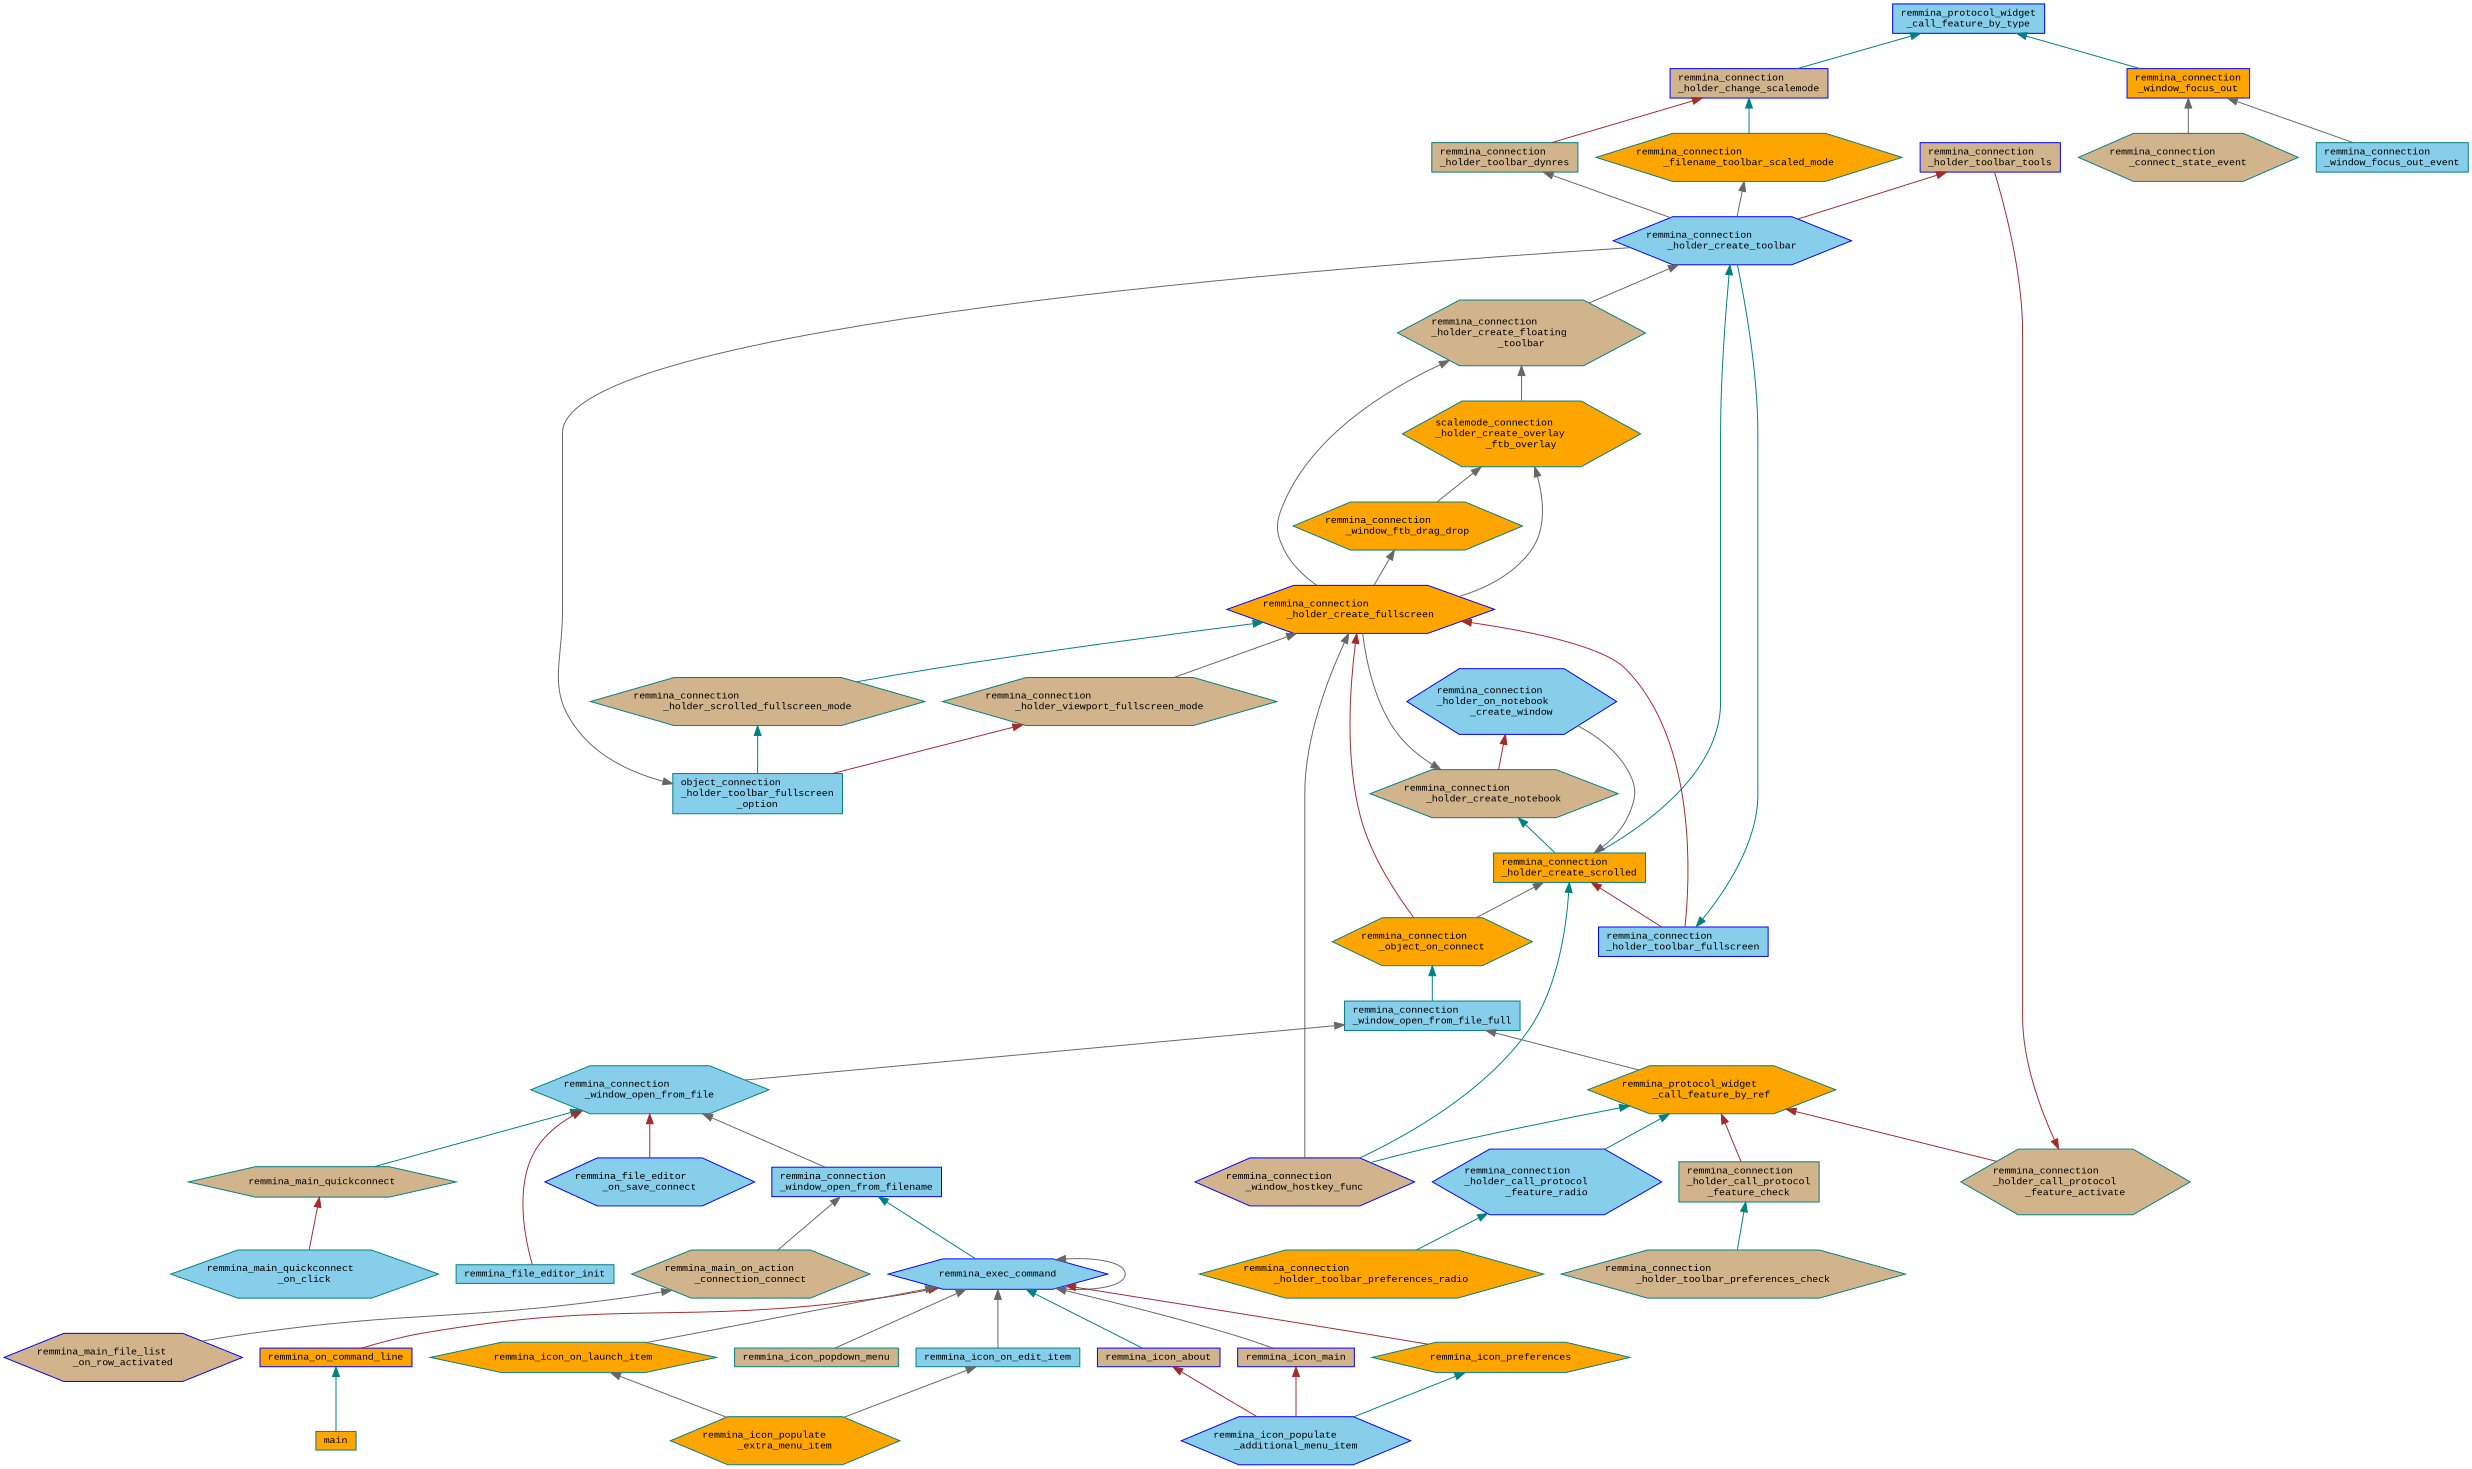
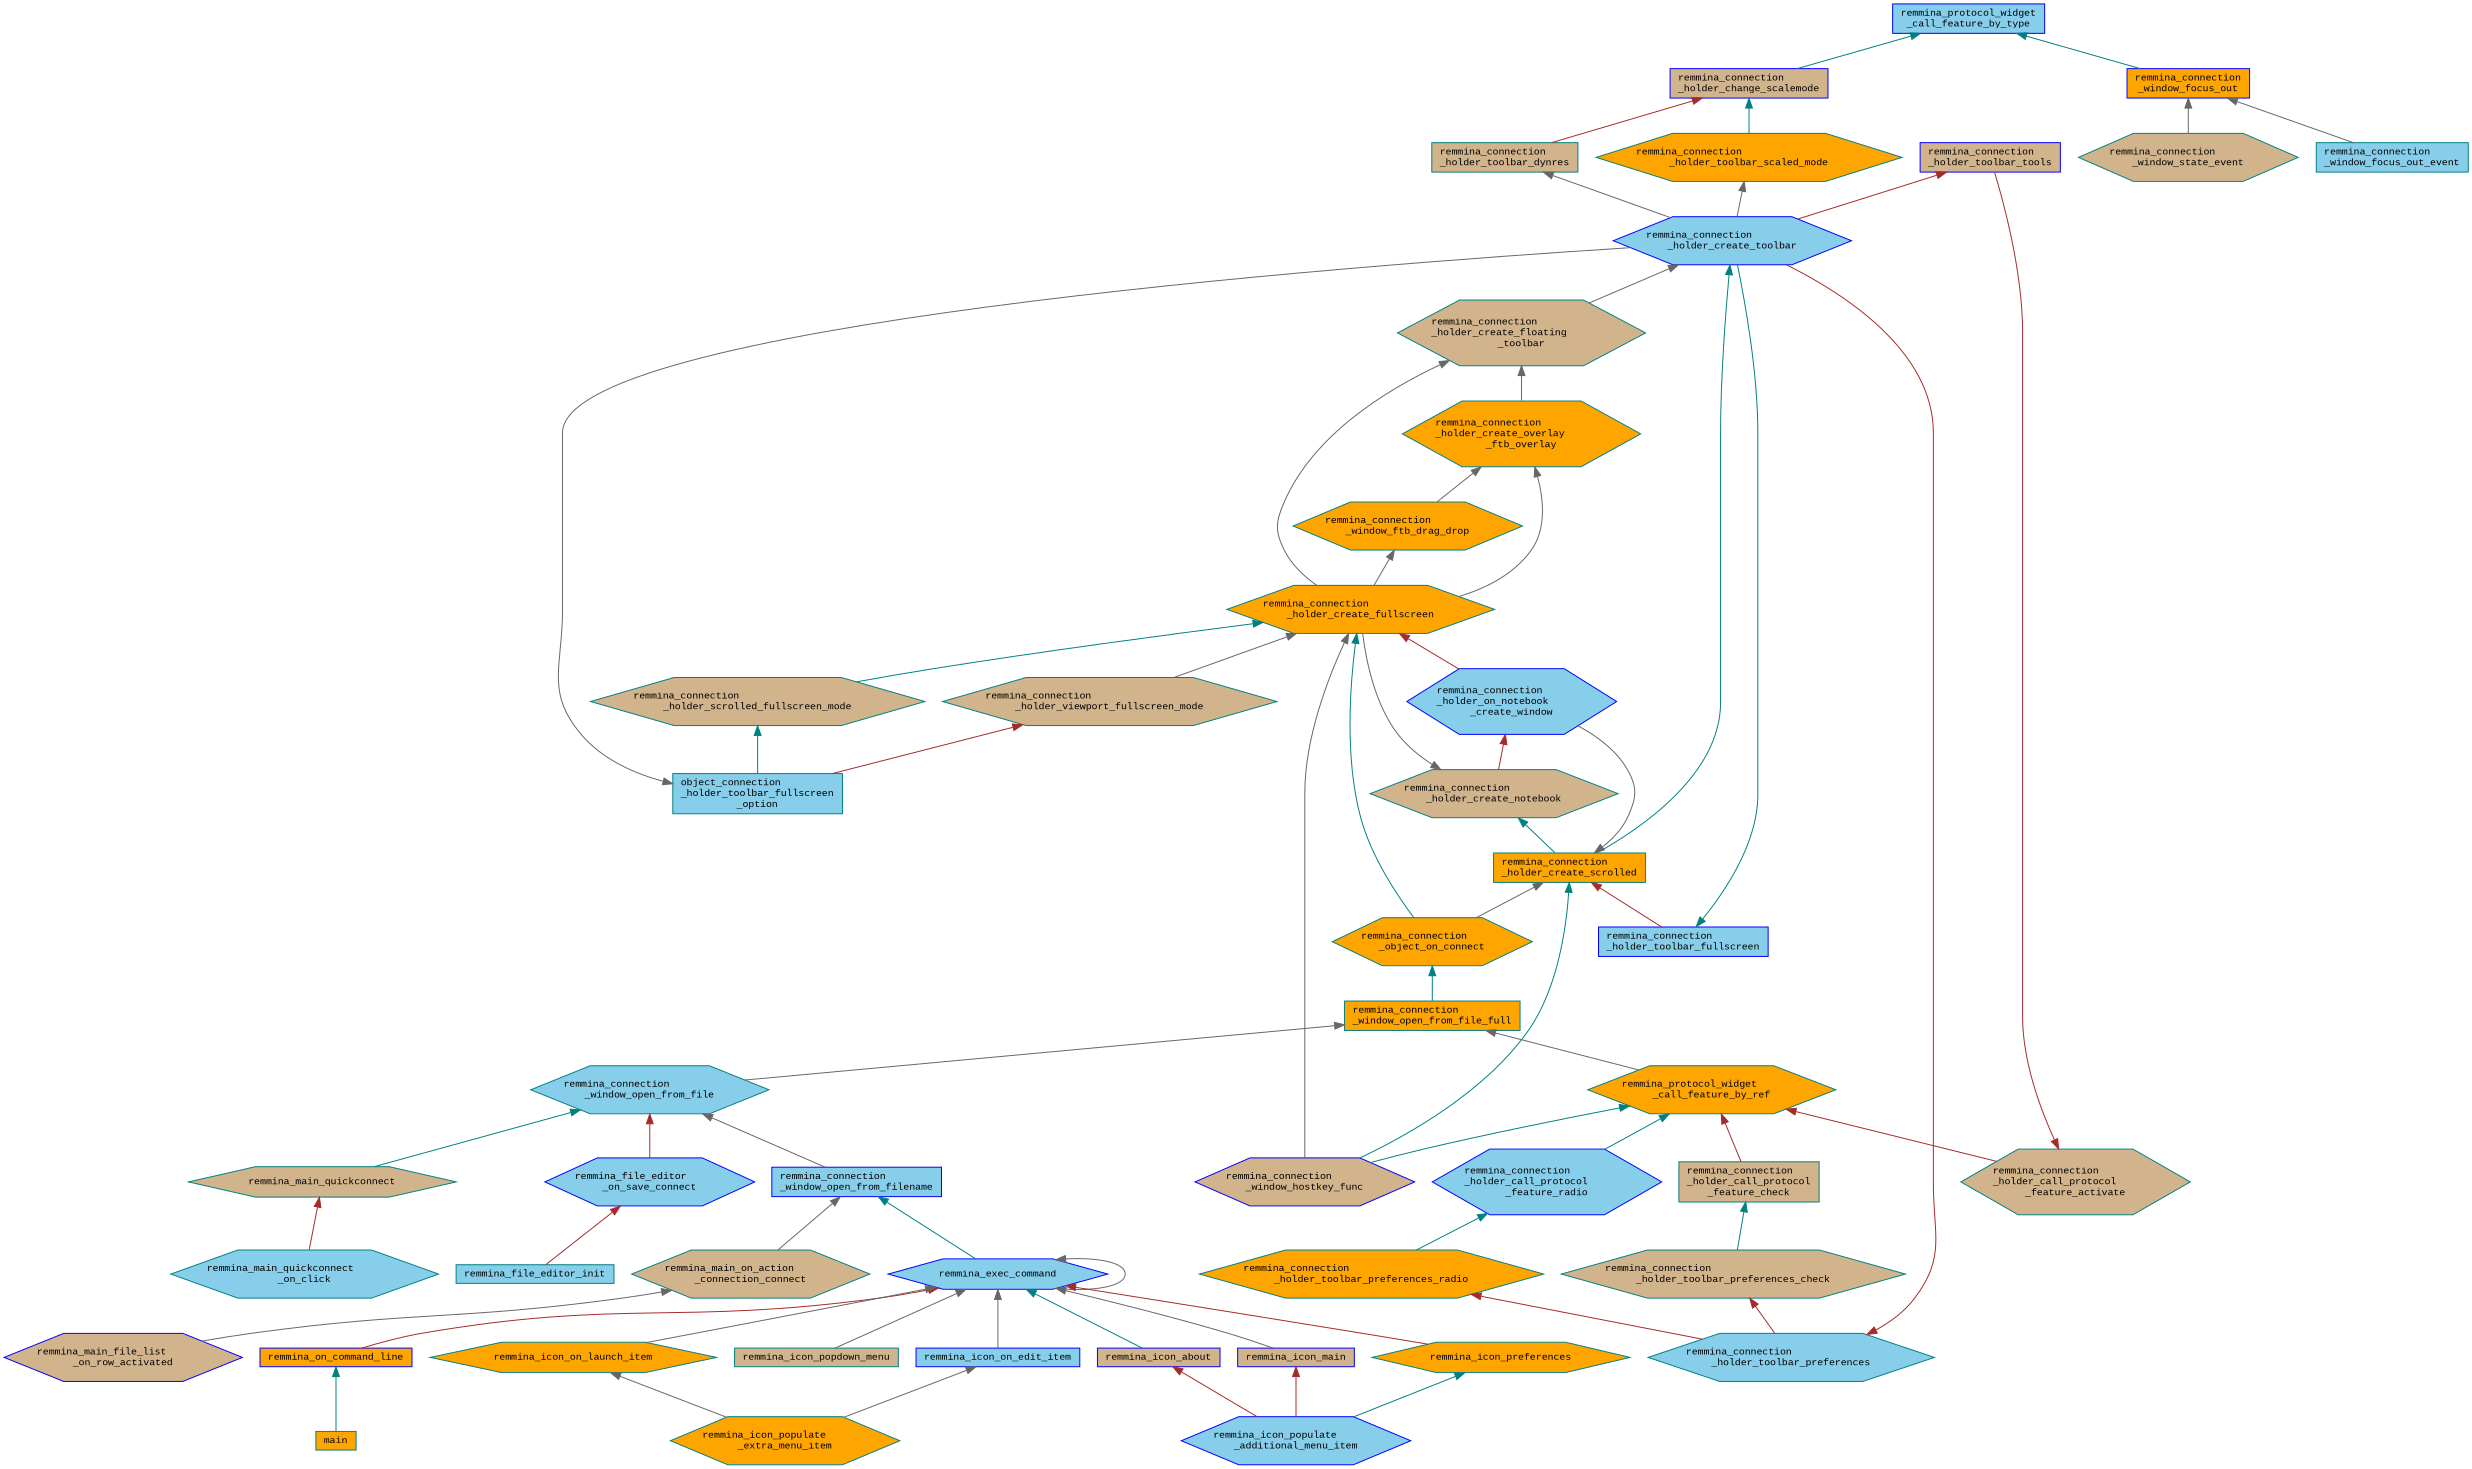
(1749, 157) -> (1749, 157)
(2188, 157) -> (2188, 157)
(1522, 434) -> (1522, 434)
(1361, 609) -> (1361, 609)
(1656, 714) -> (1433, 654)
(1355, 787) -> (1355, 787)
(1432, 1016) -> (1432, 1016)
(525, 1181) -> (579, 1239)
(998, 1357) -> (998, 1357)
none -> (1791, 1357)
